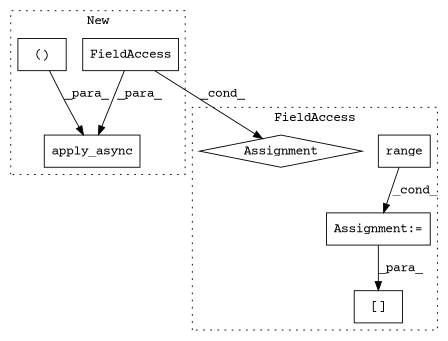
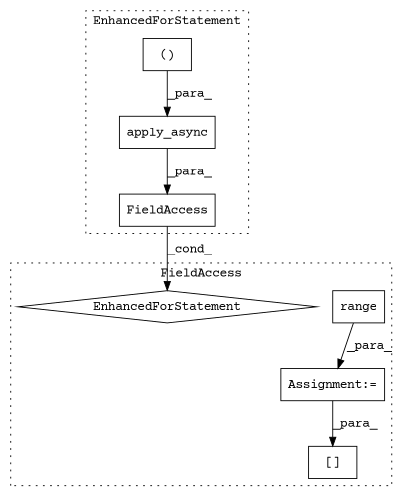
(98, 21) -> (167, 21)
(113, 99) -> (167, 167)
(281, 151) -> (167, 307)
(415, 190) -> (369, 346)
